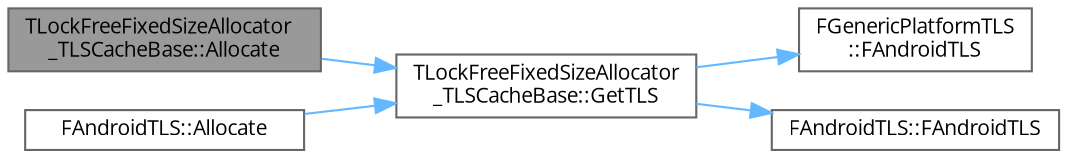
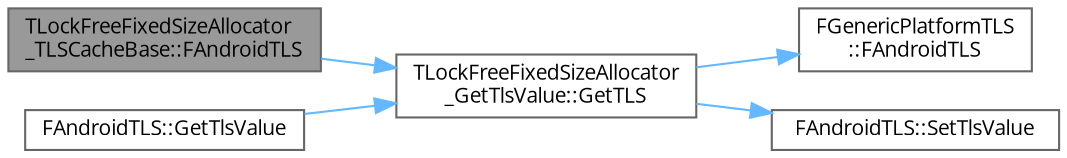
(165, 40) -> (165, 40)
(546, 86) -> (546, 86)
(165, 130) -> (165, 130)
(915, 130) -> (915, 130)
